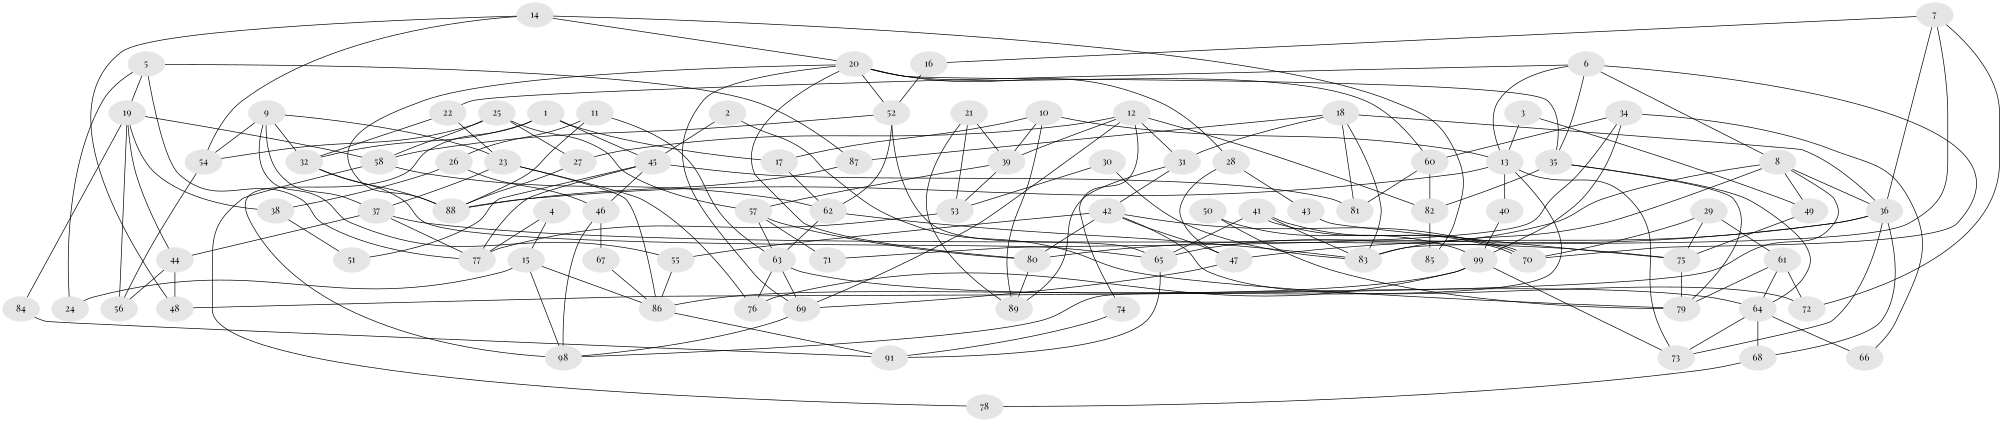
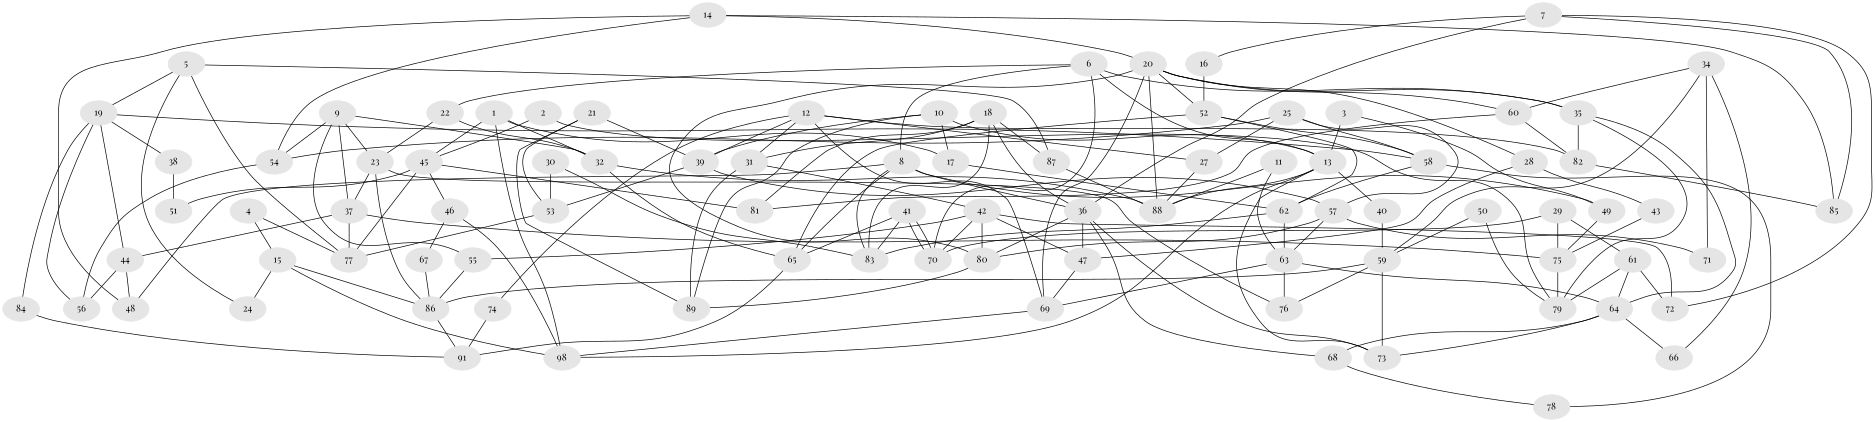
(454, 162) -> none
(1769, 240) -> (1773, 36)
(1479, 260) -> (1382, 260)
